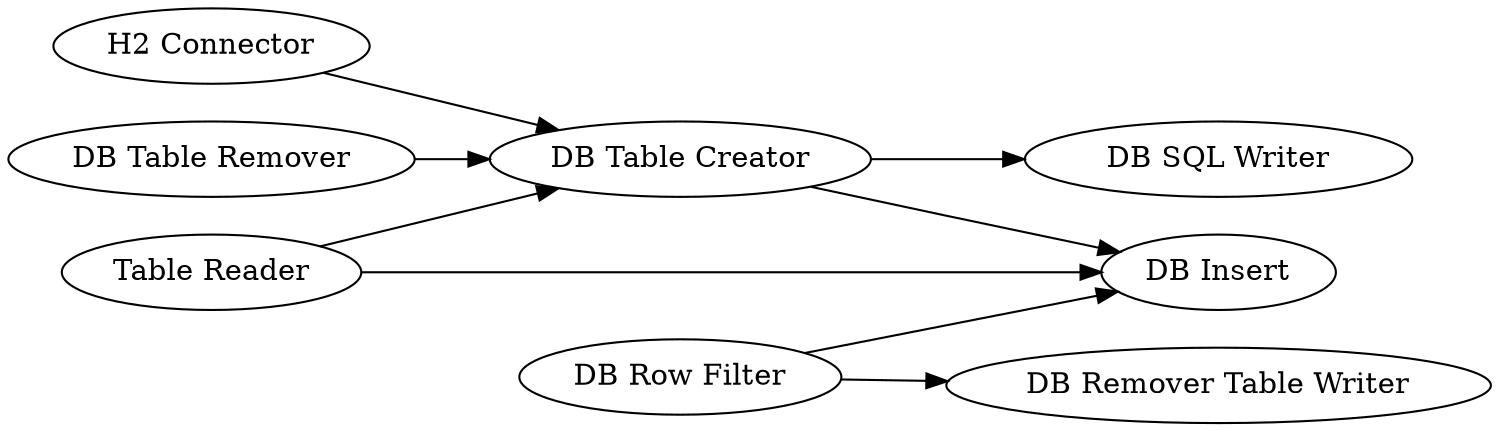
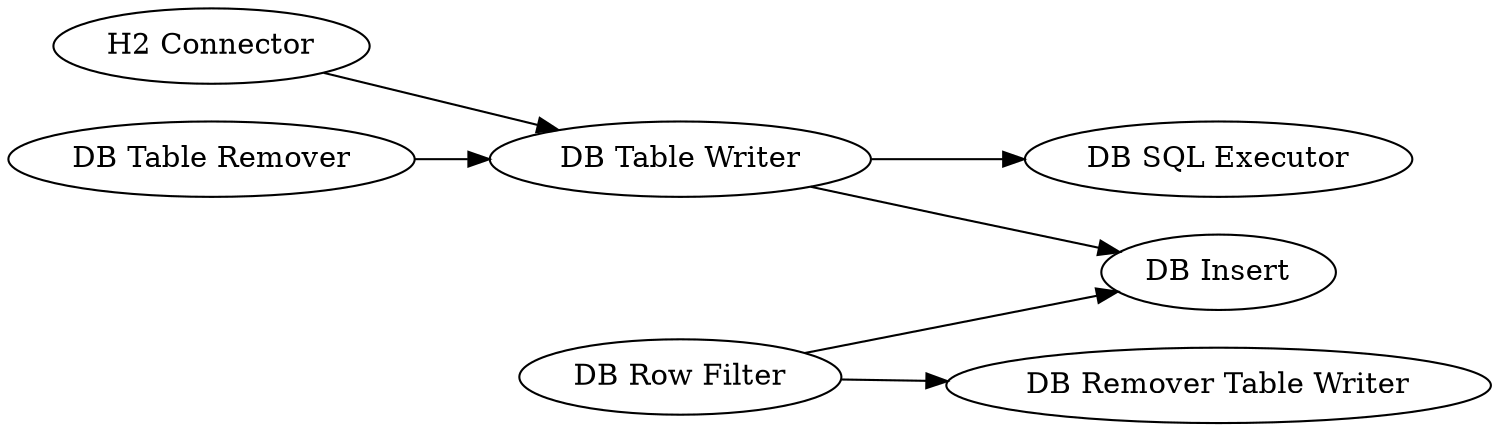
(680, 159) -> (680, 159)
(1219, 159) -> (1219, 159)
(212, 272) -> none
